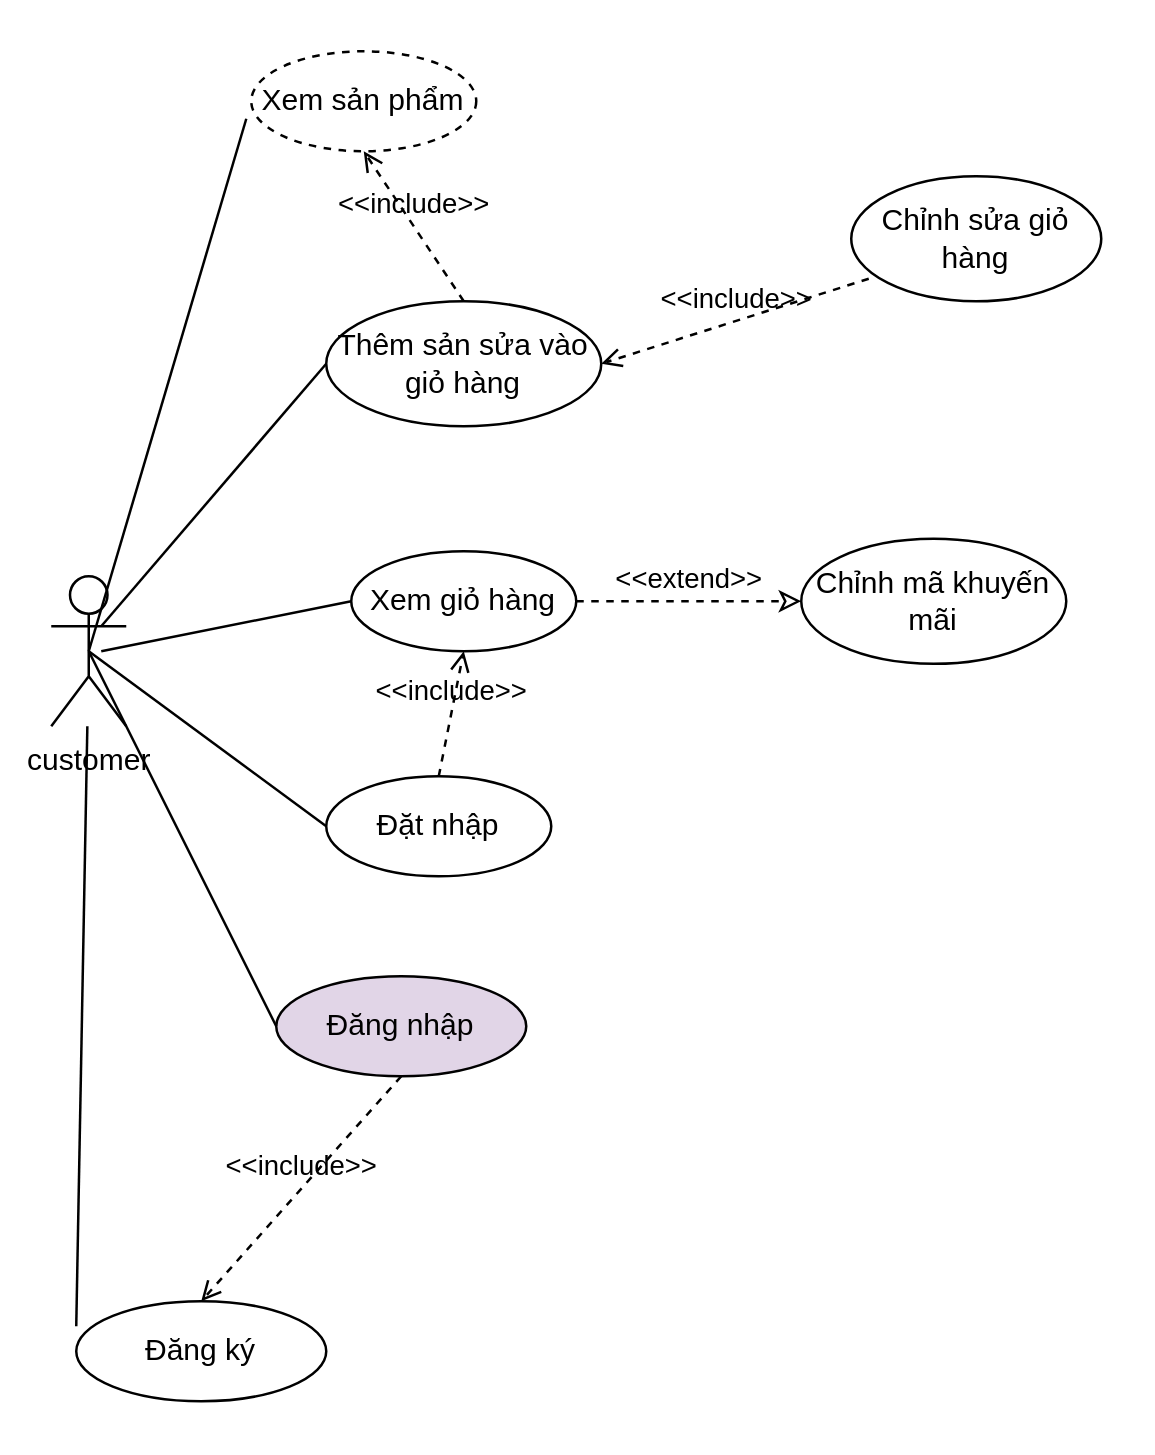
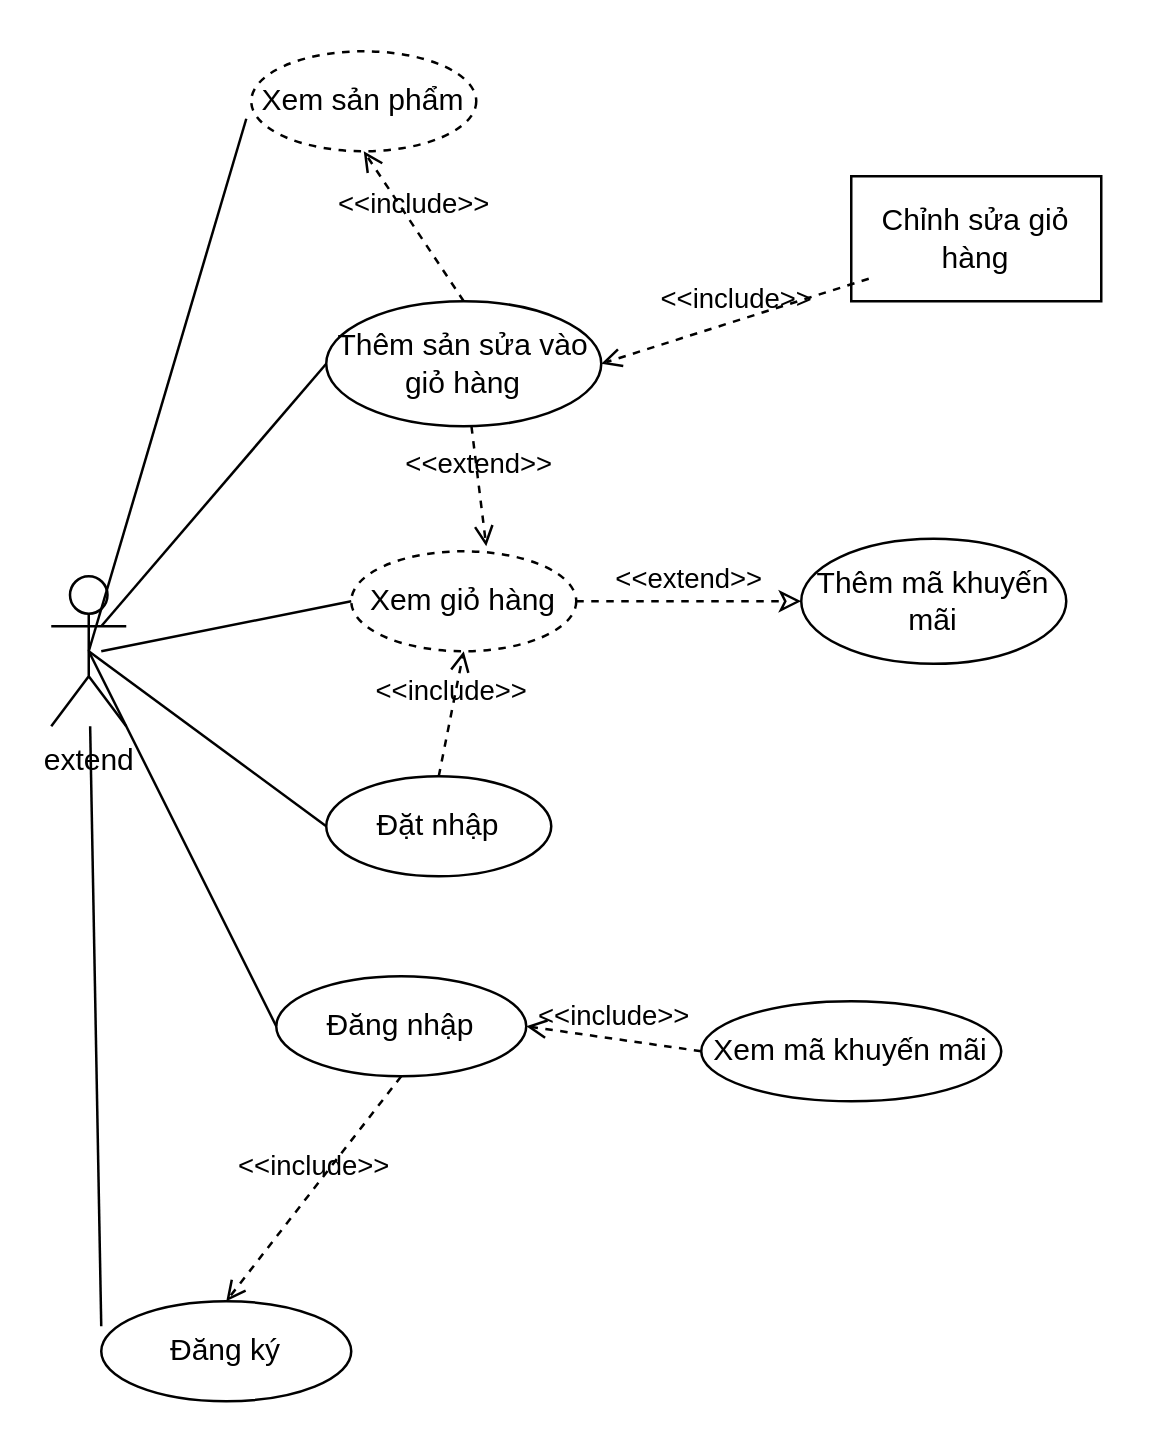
(976, 239) -> (976, 239)
none -> (479, 484)
(464, 601) -> (464, 601)
(934, 601) -> (934, 601)
(90, 762) -> (90, 762)
(401, 1026) -> (401, 1026)
none -> (618, 1039)
none -> (851, 1051)
(201, 1351) -> (226, 1351)
